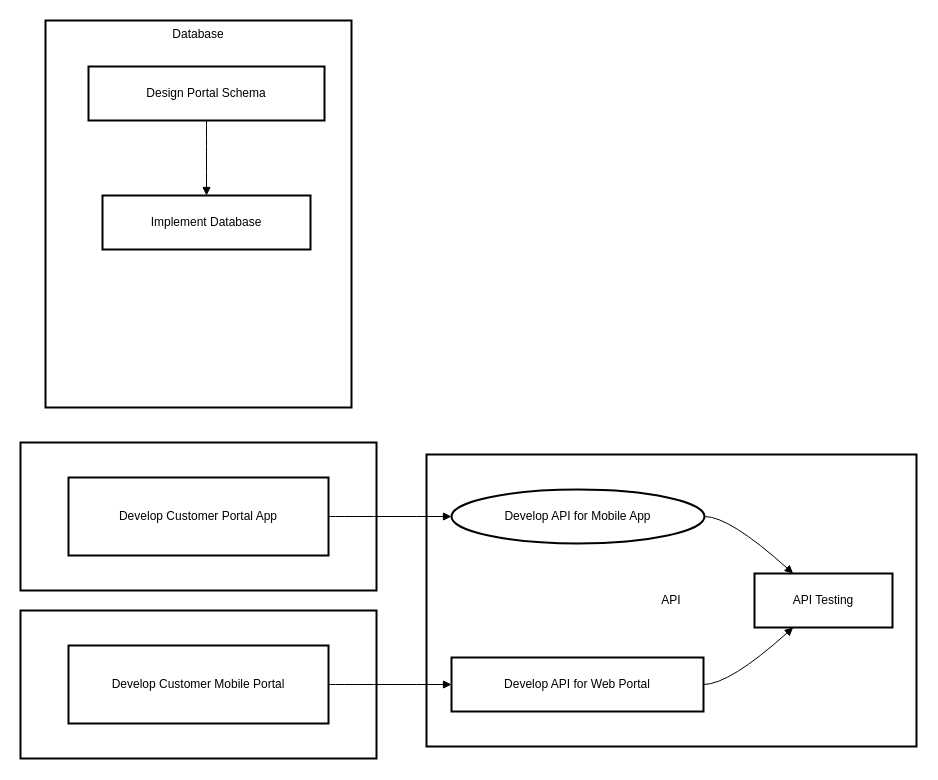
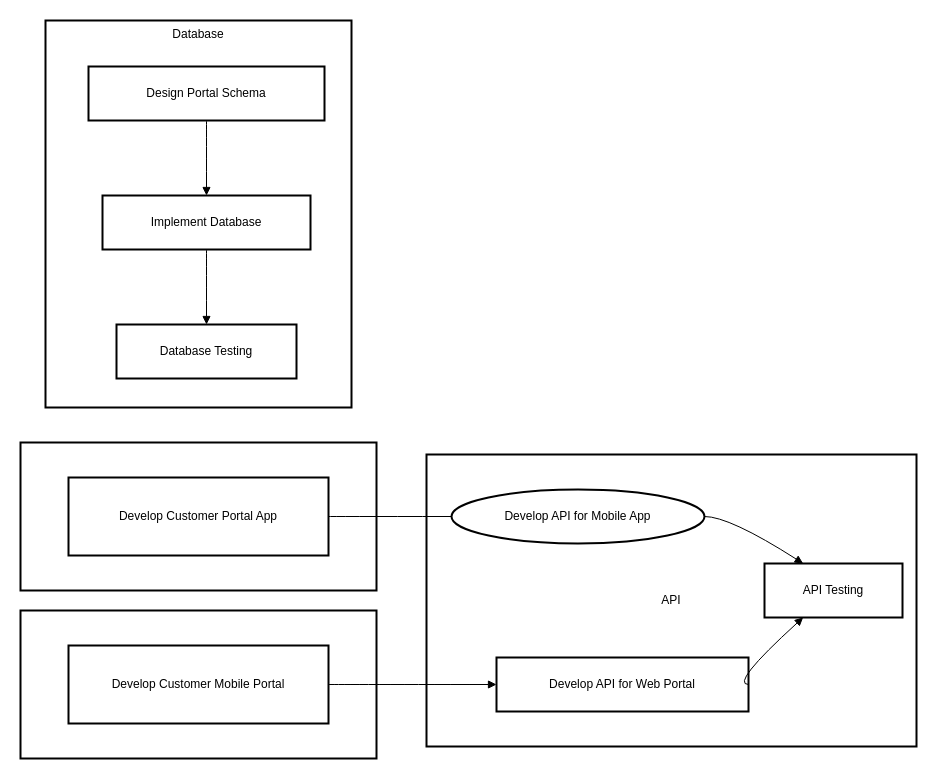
none -> (207, 283)
none -> (207, 352)
(442, 517) -> (445, 517)
(824, 601) -> (834, 591)
(578, 685) -> (623, 685)
